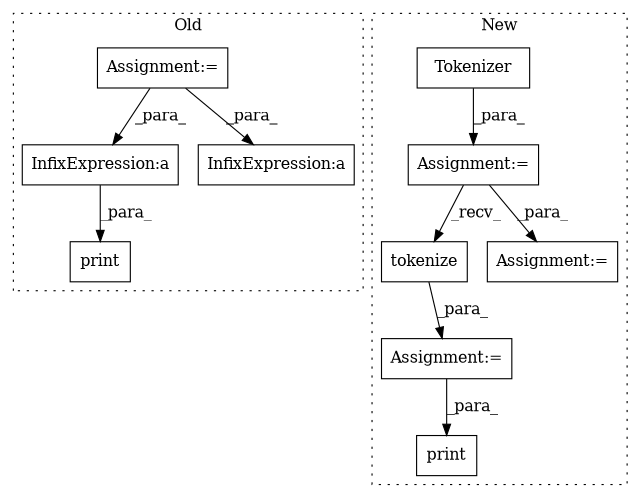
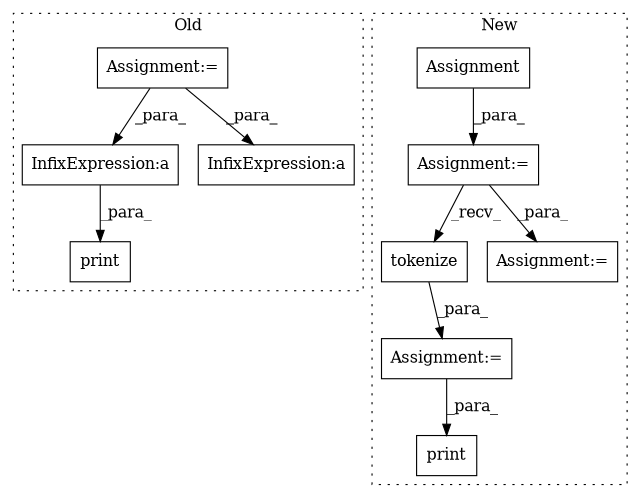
(473, 68) -> (473, 68)
